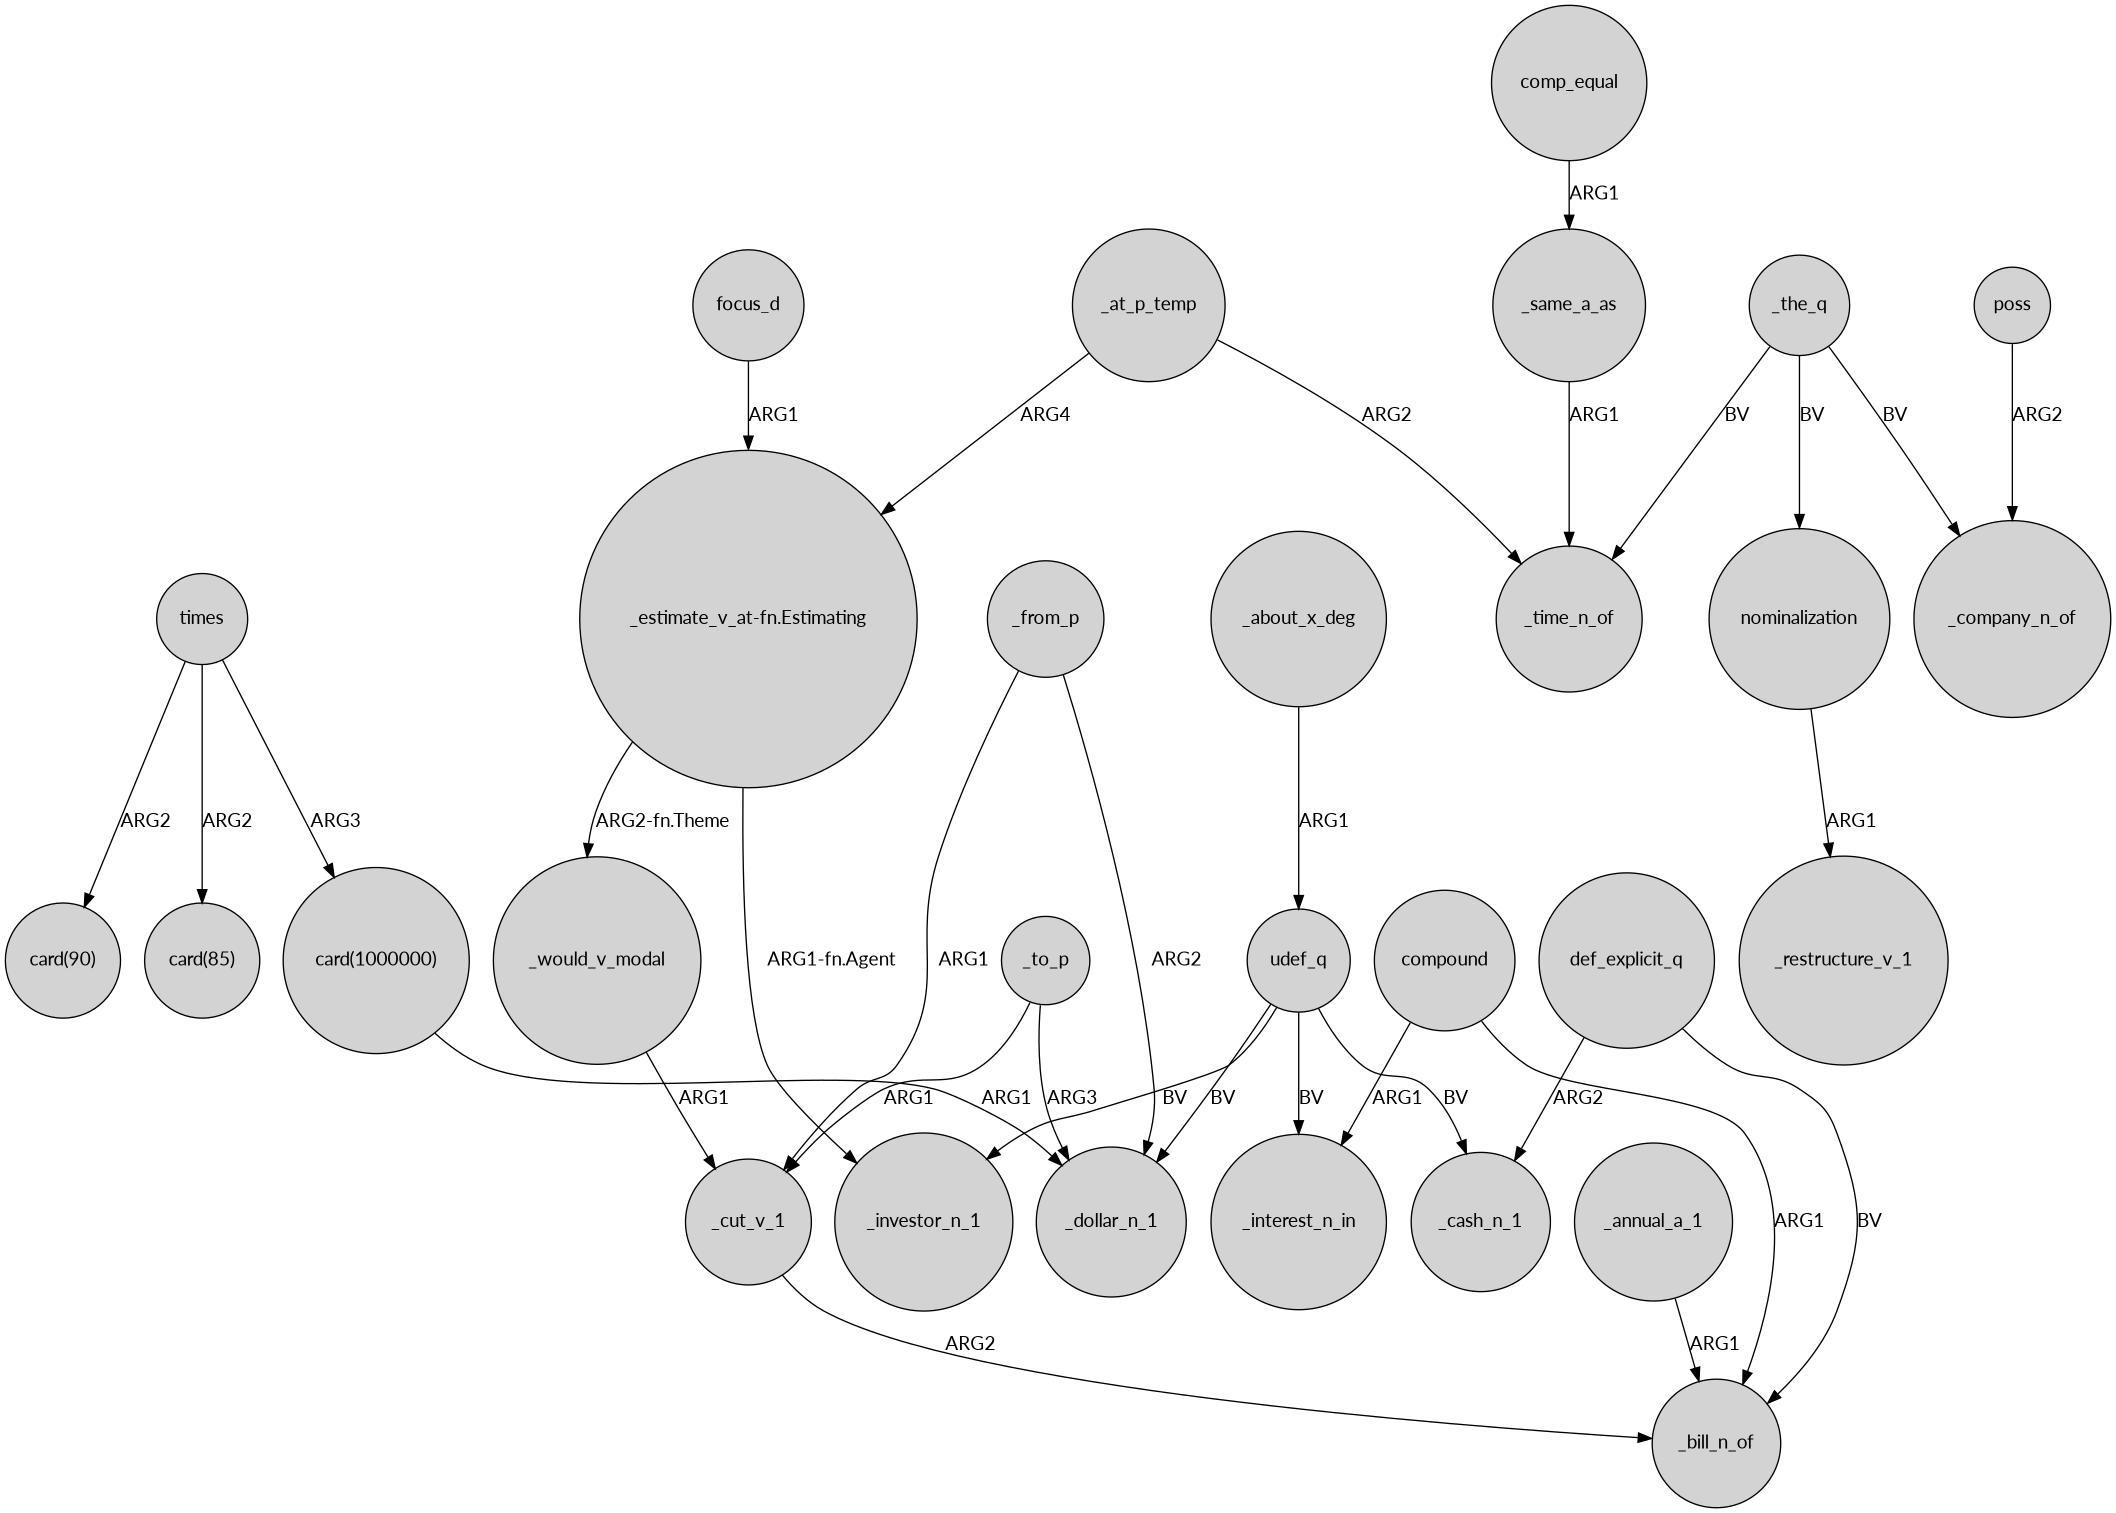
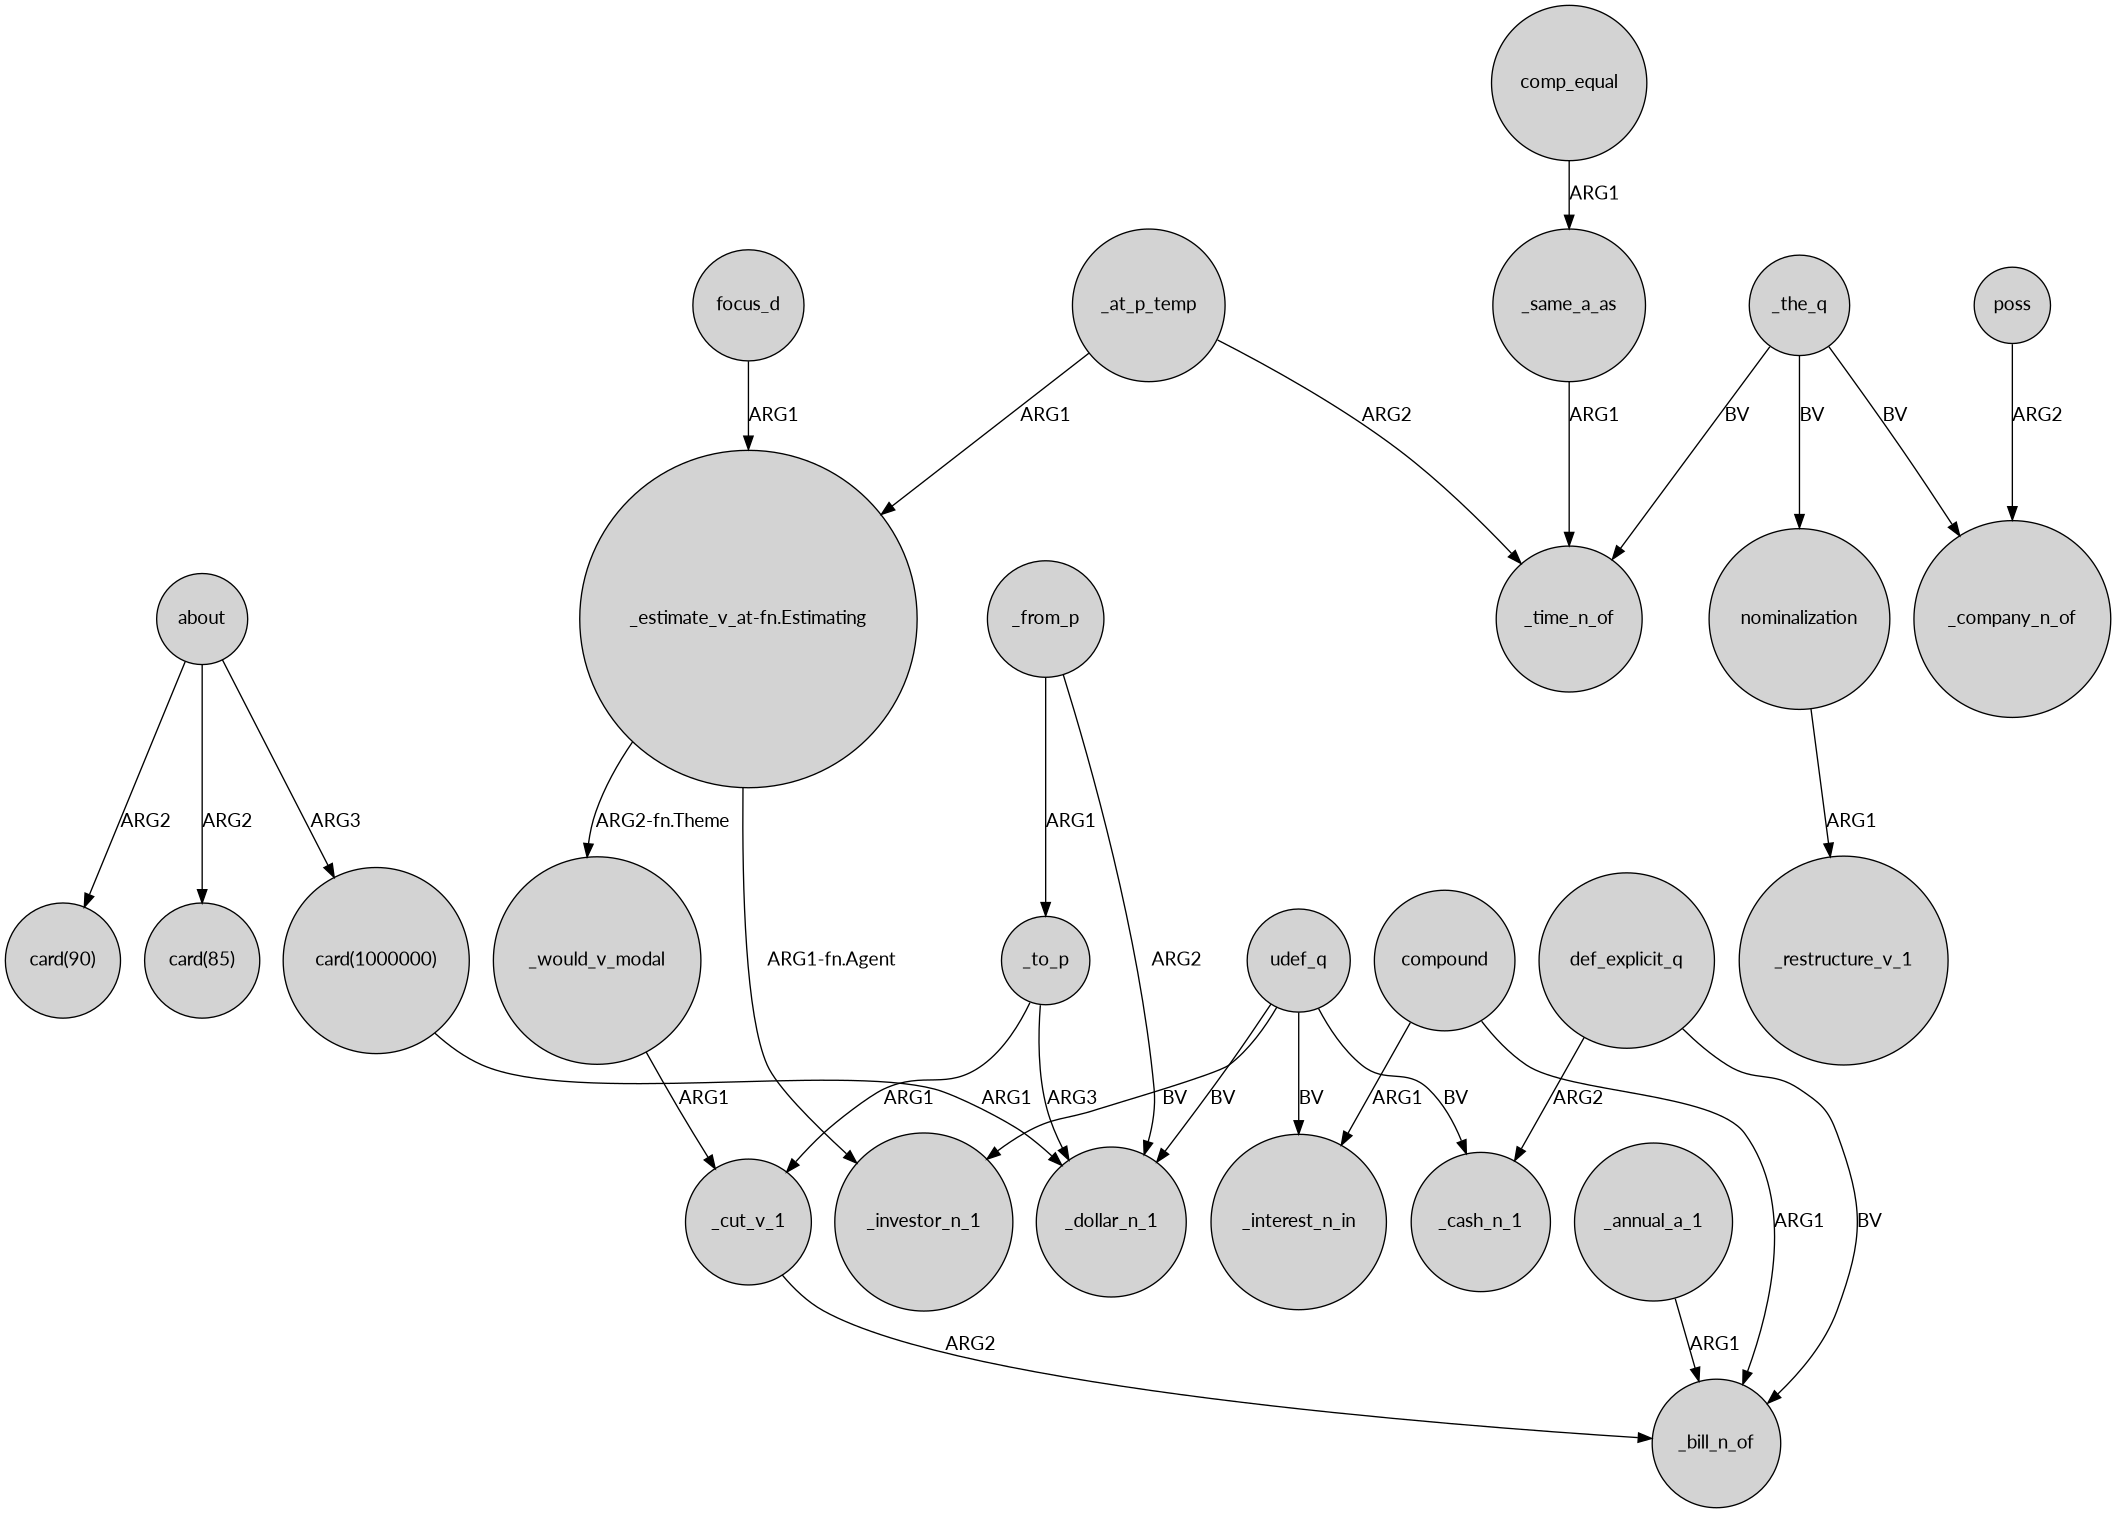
(1046, 416) -> (1046, 416)
(202, 619) -> (202, 619)
(1299, 619) -> none
(927, 933) -> (1046, 790)
